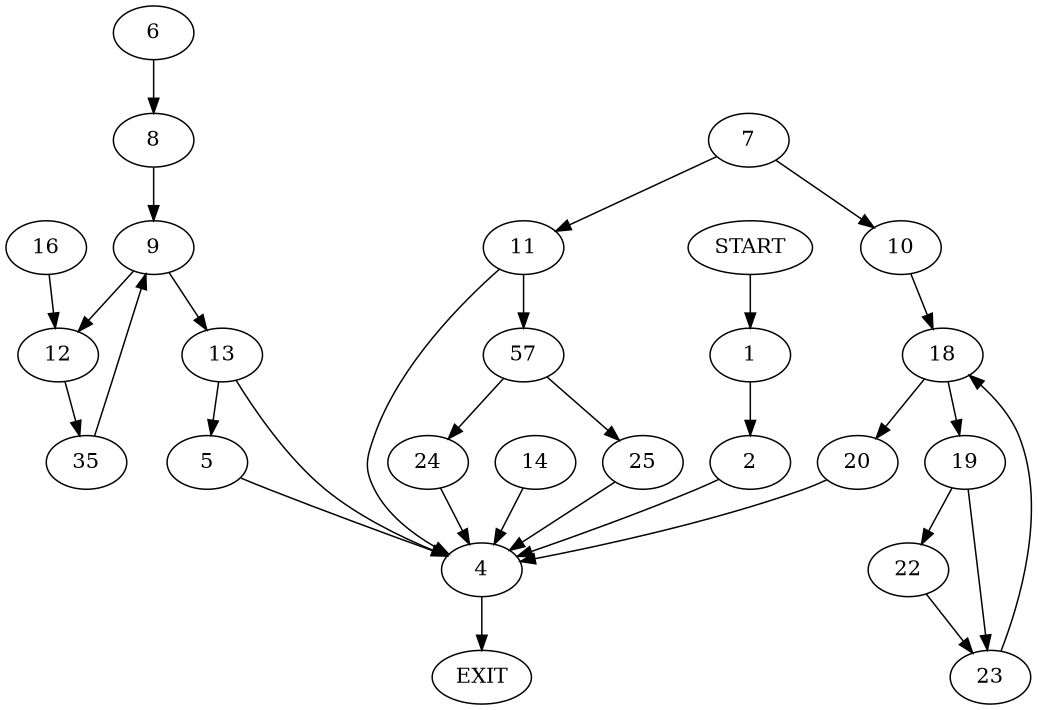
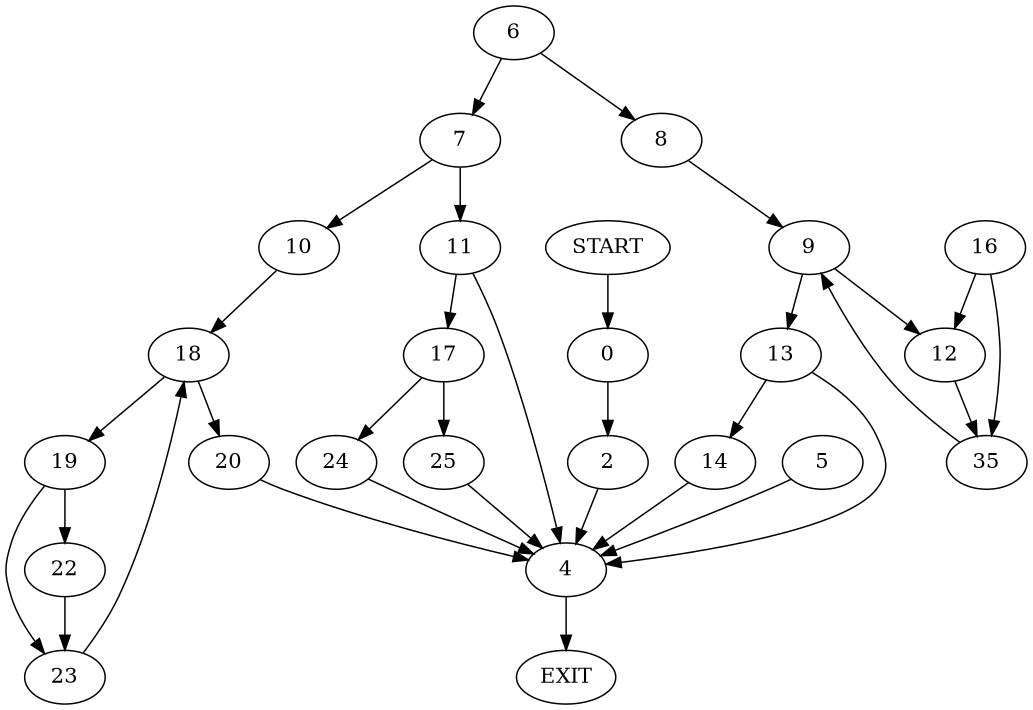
none -> (491, 80)
none -> (1000, 347)
(524, 355) -> (444, 355)
(750, 355) -> (608, 355)
(216, 401) -> (752, 402)
